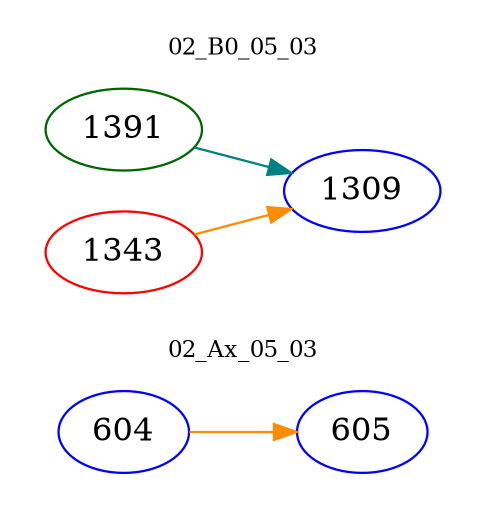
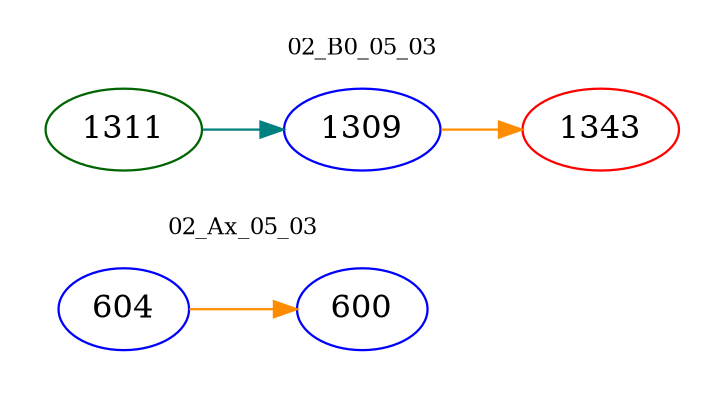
(124, 130) -> (124, 130)
(232, 225) -> (470, 130)
(362, 432) -> (362, 309)
